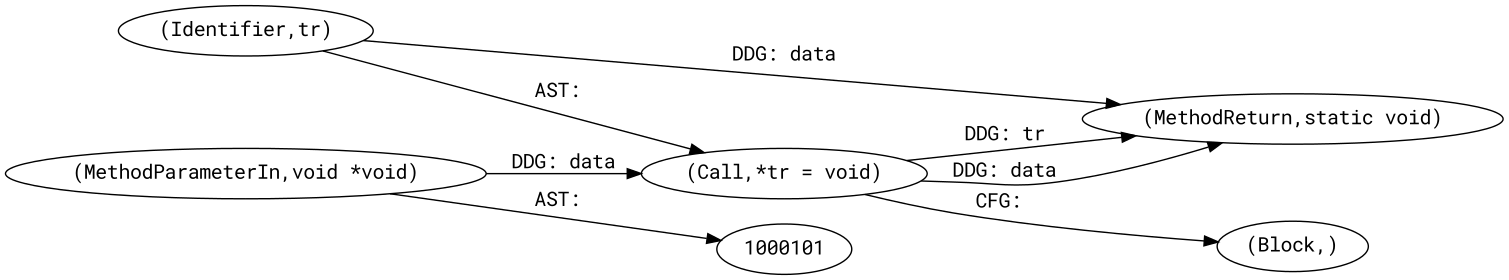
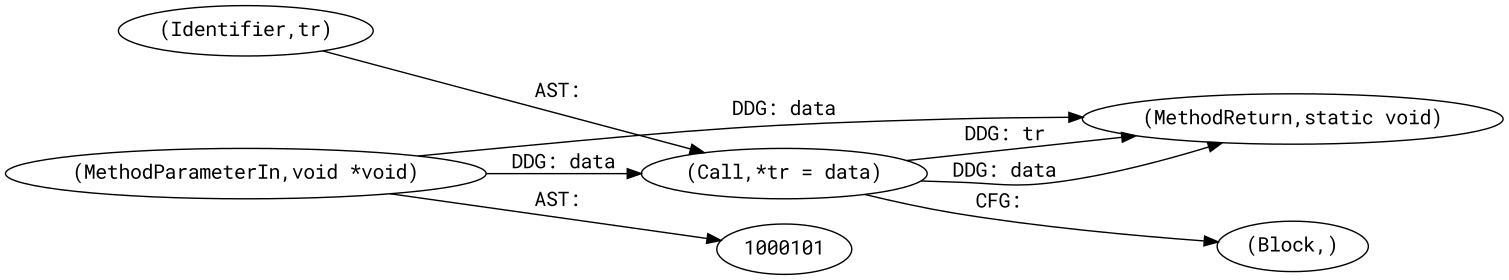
(735, 72) -> (743, 127)
(784, 174) -> (784, 174)
